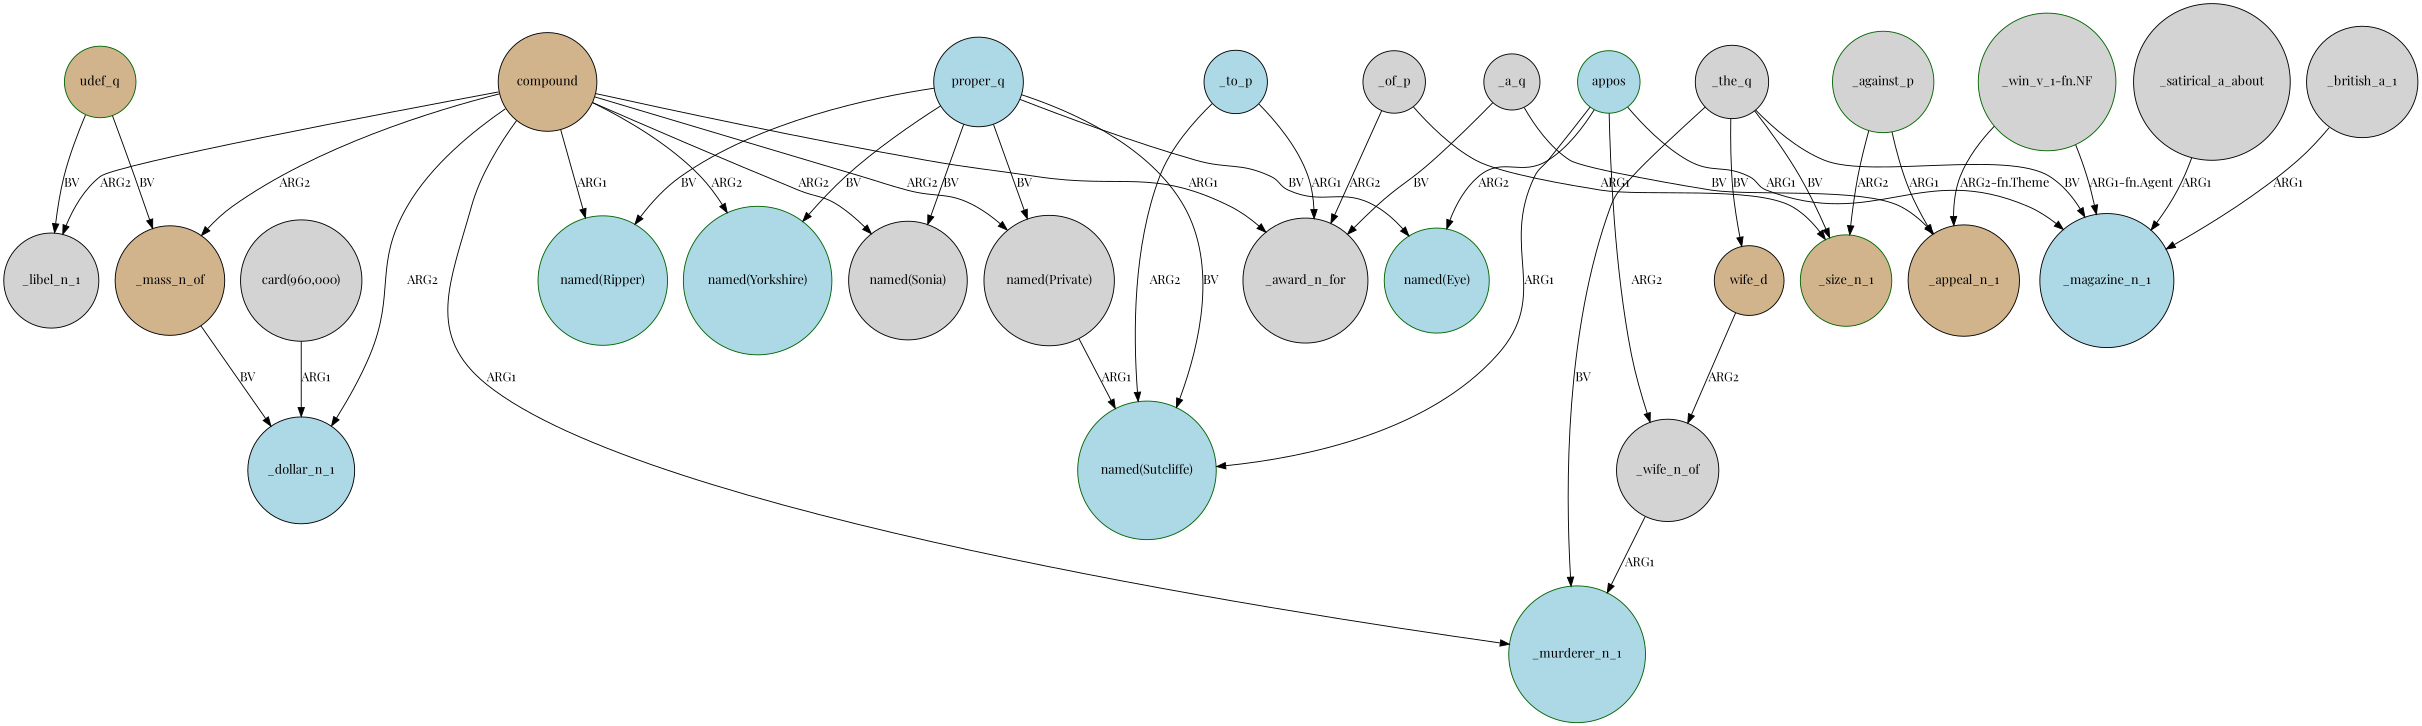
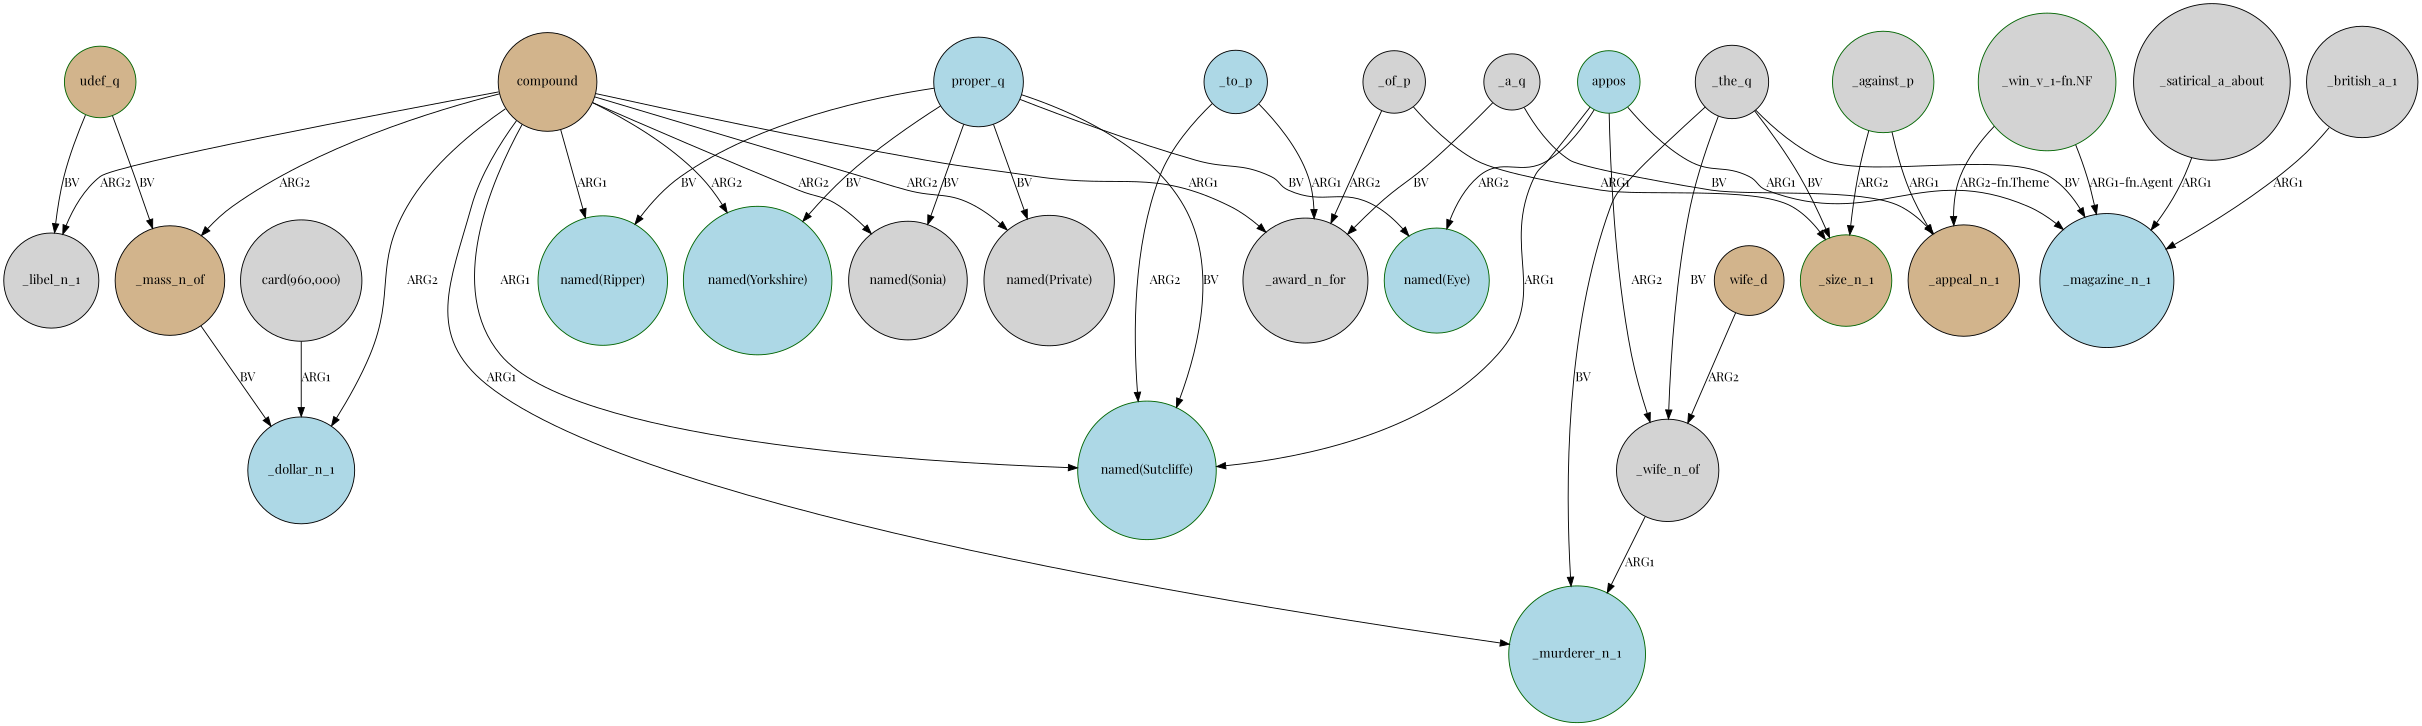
(1732, 178) -> (1681, 261)
(1095, 370) -> (655, 423)
